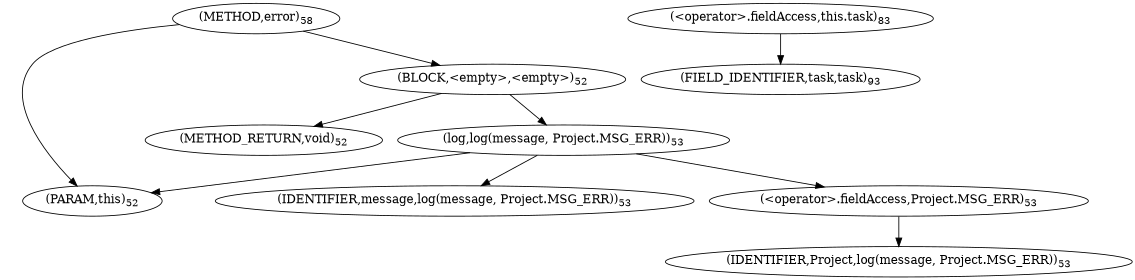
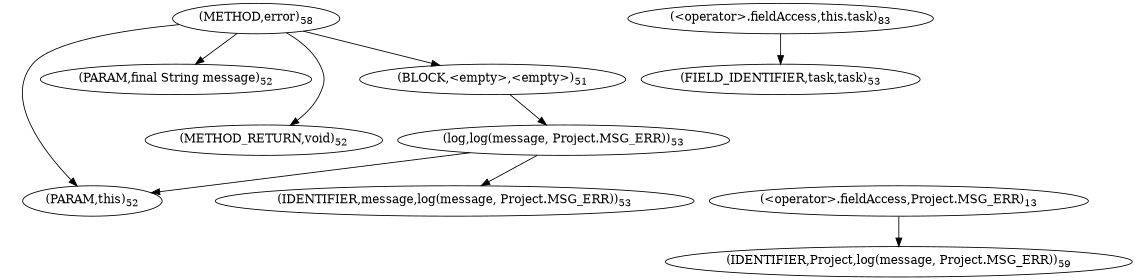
(581, 78) -> (581, 78)
(874, 78) -> (874, 78)
none -> (176, 79)
(382, 109) -> (323, 73)
(726, 170) -> none
(1031, 200) -> (1031, 200)
(1065, 261) -> (1065, 261)
